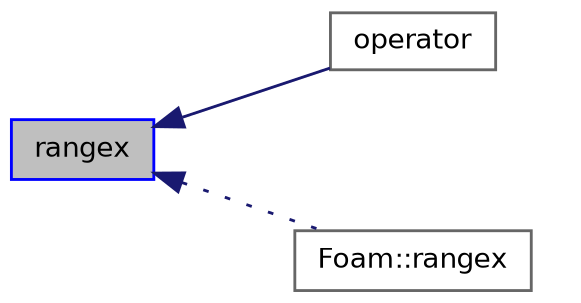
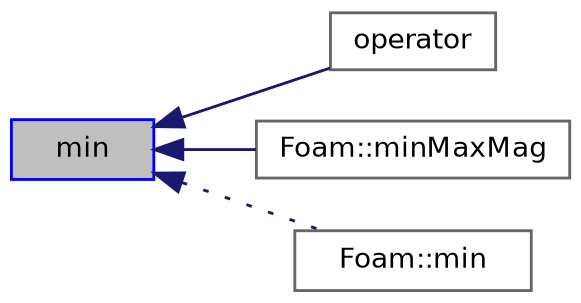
(83, 150) -> (83, 150)
none -> (413, 150)
(413, 261) -> (413, 261)
